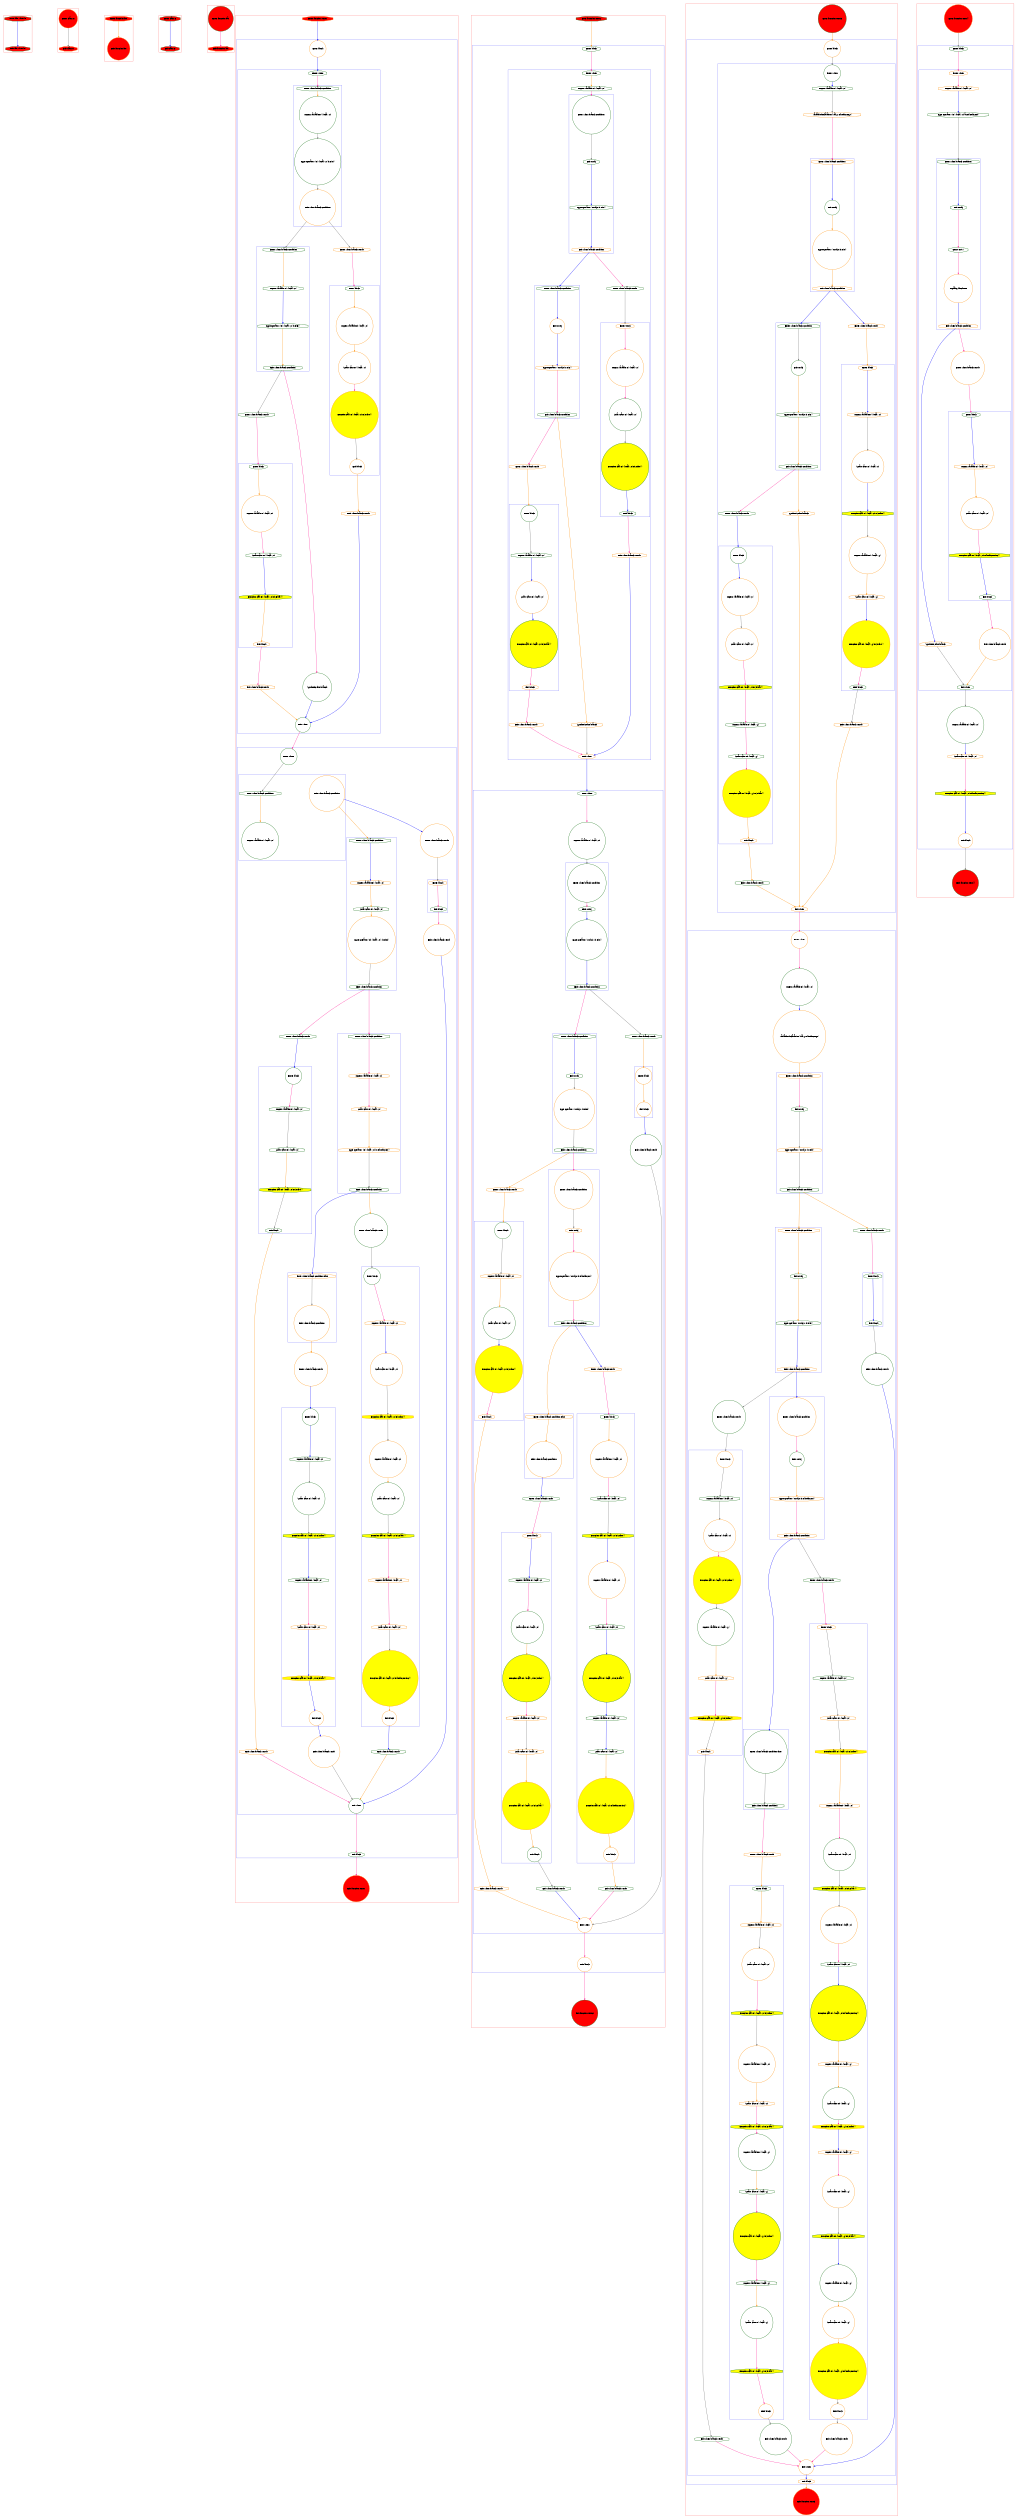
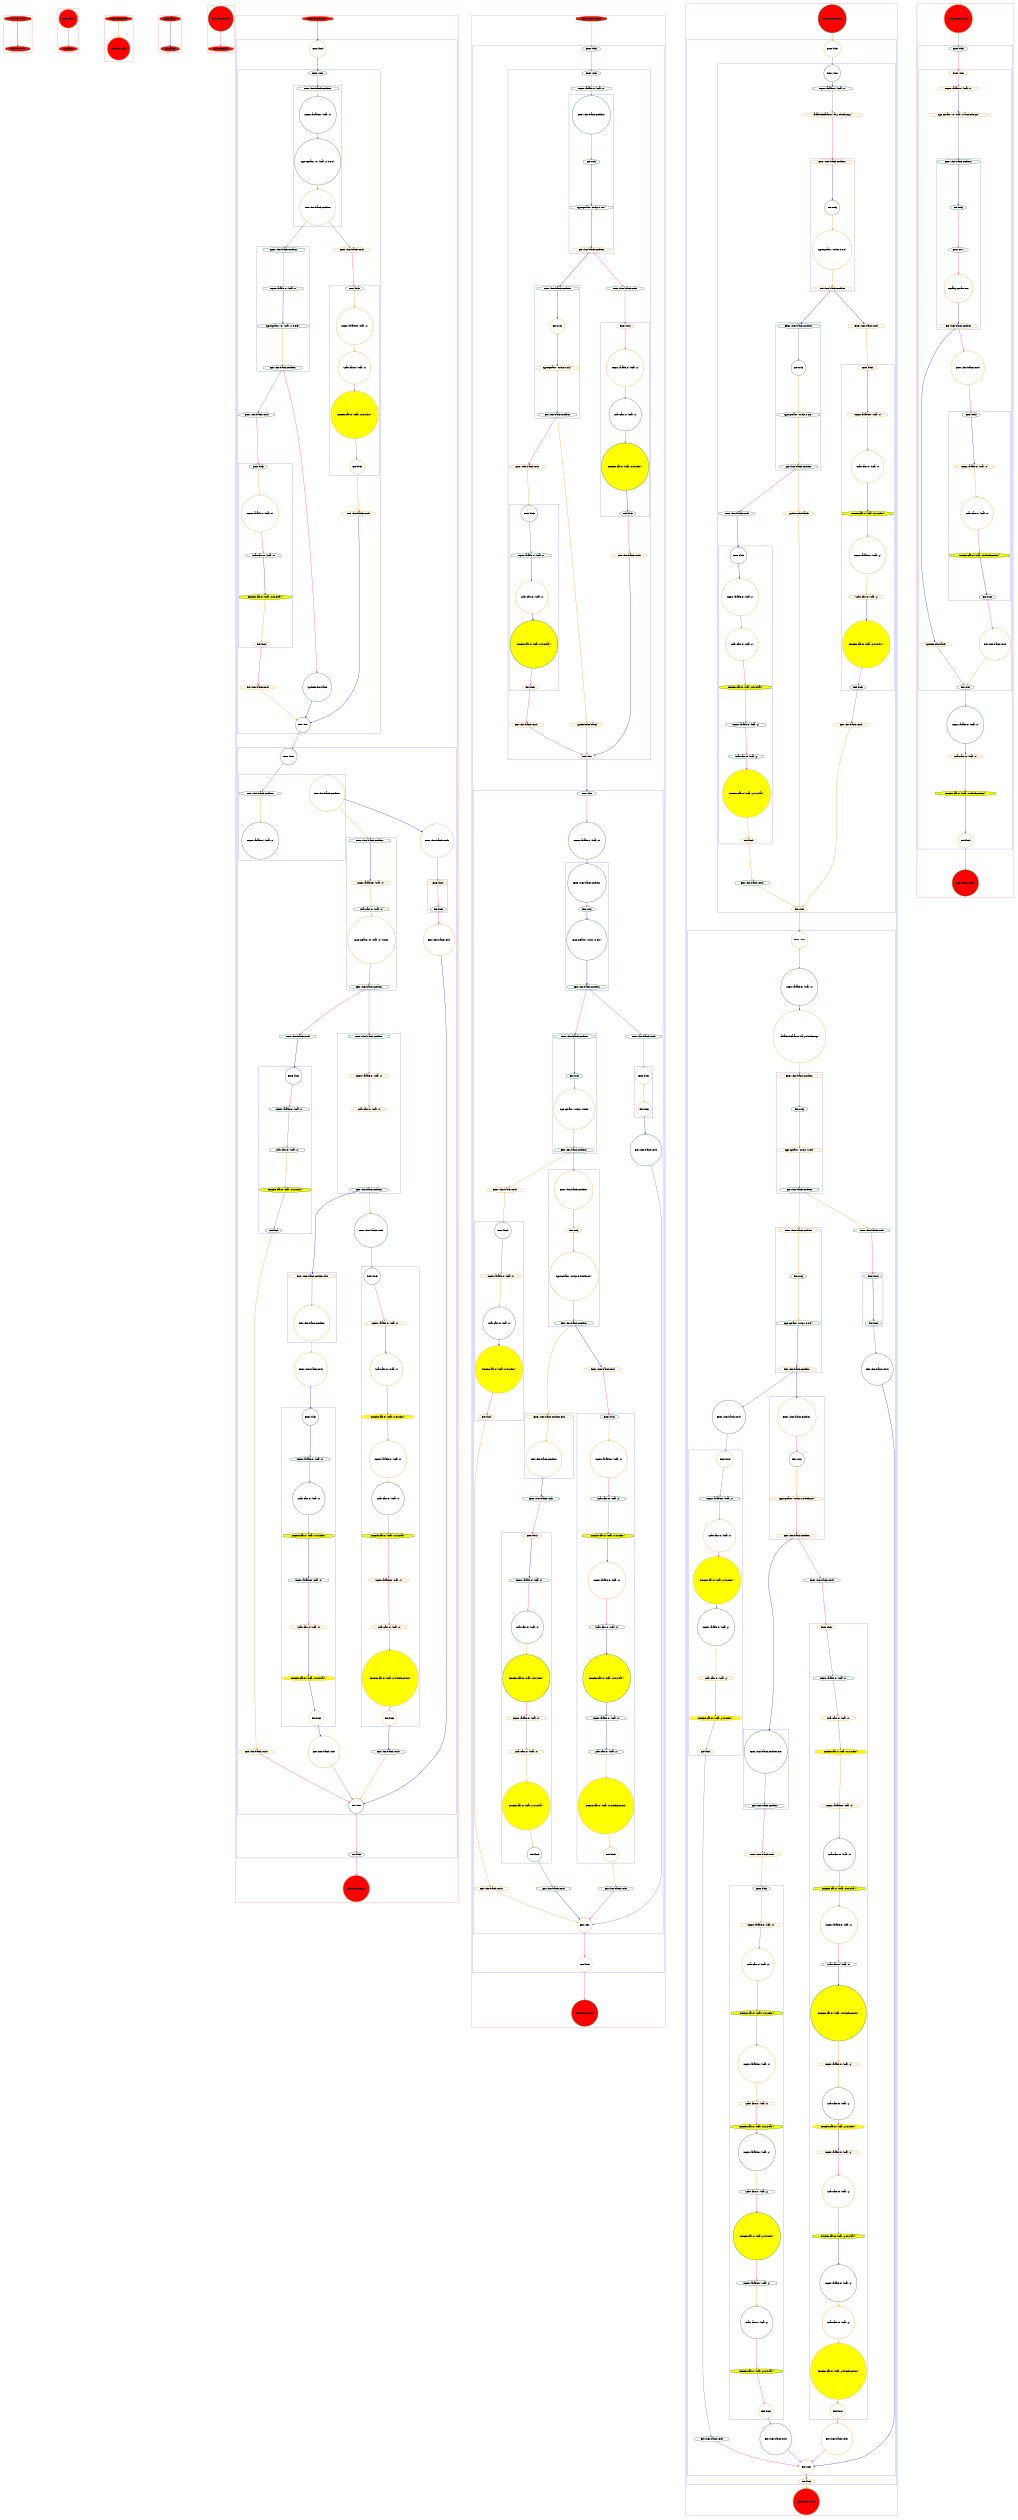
(958, 115) -> (958, 115)
(958, 289) -> (958, 289)
(369, 1150) -> none
